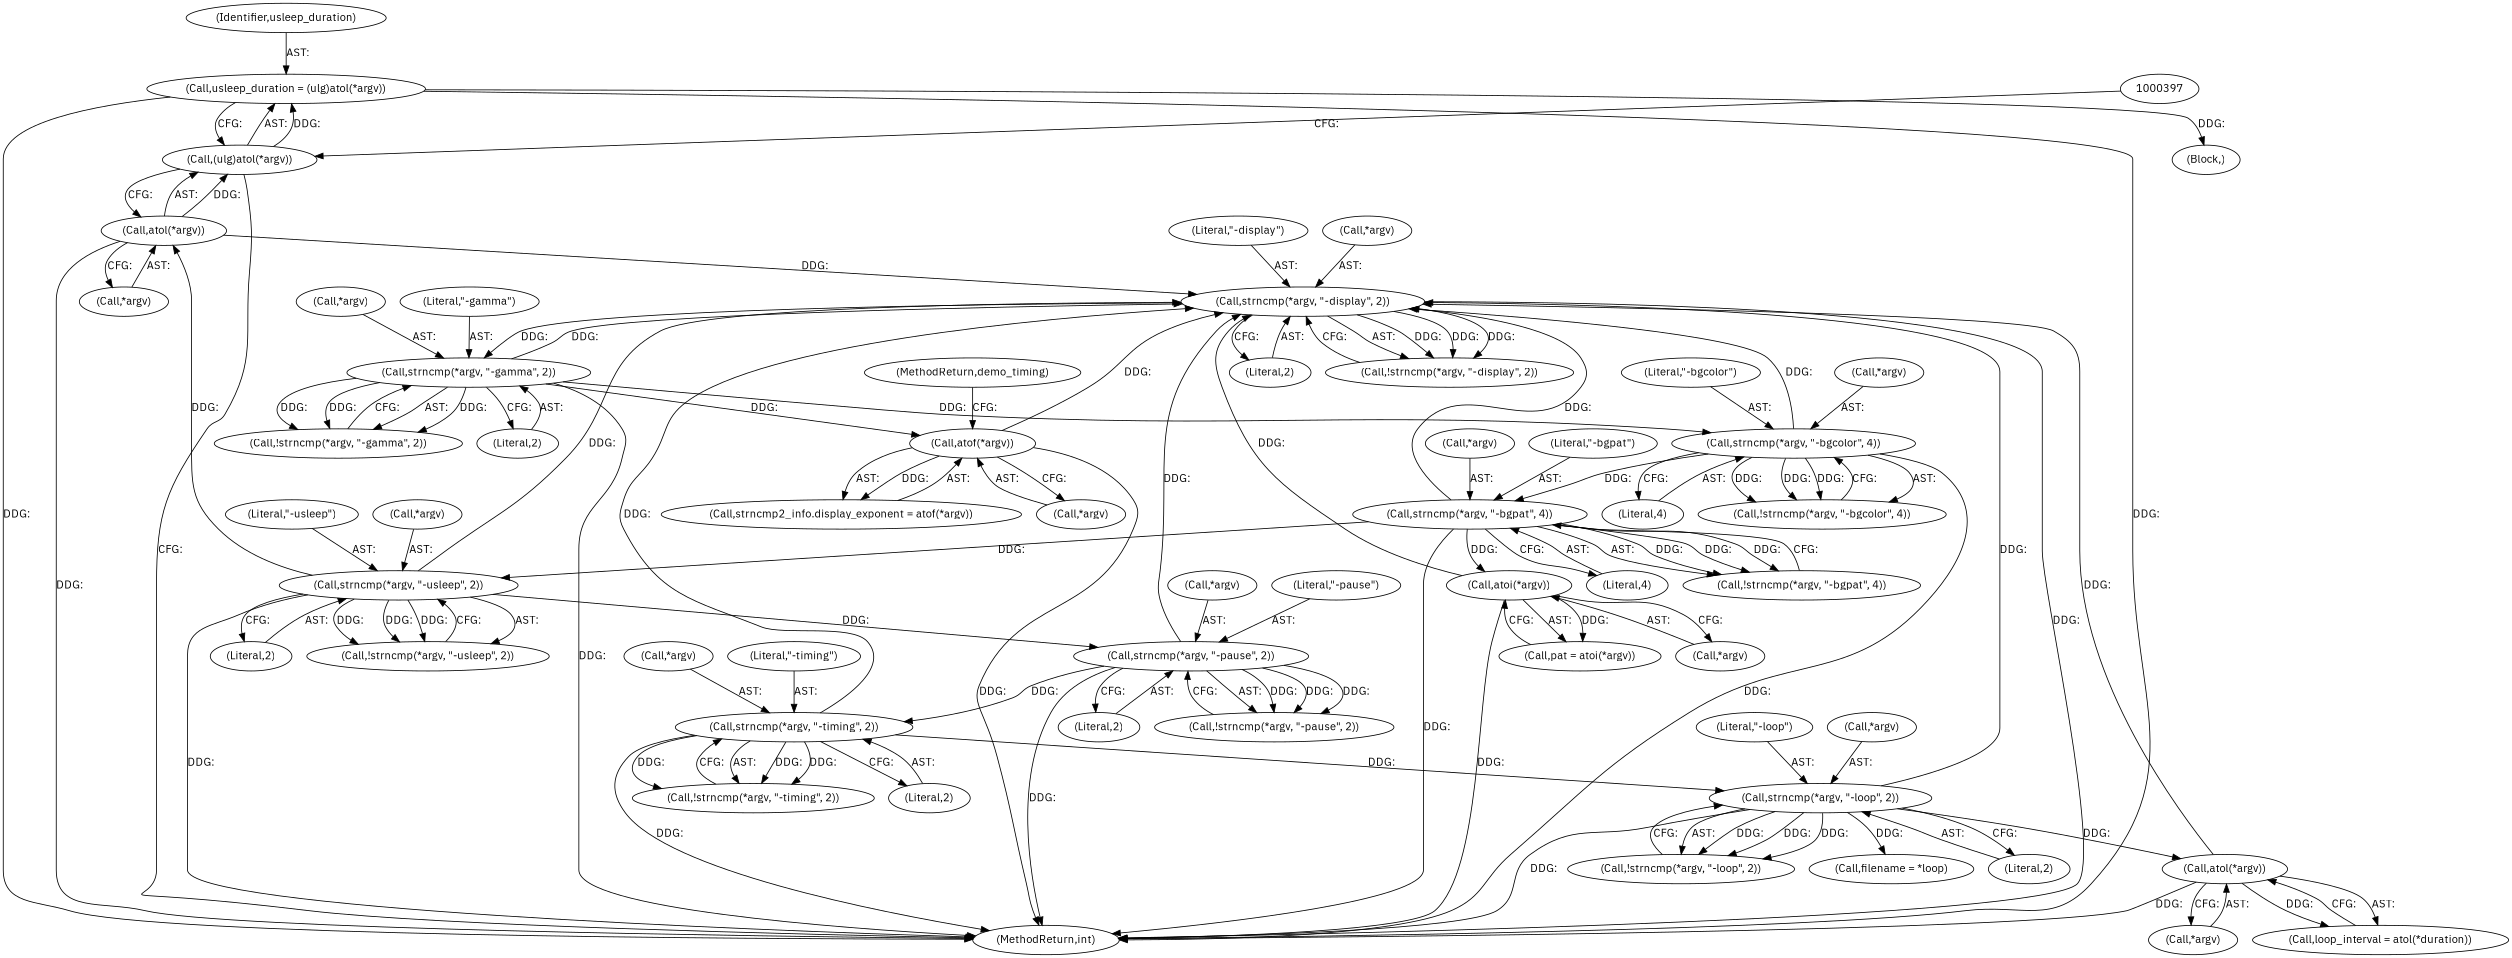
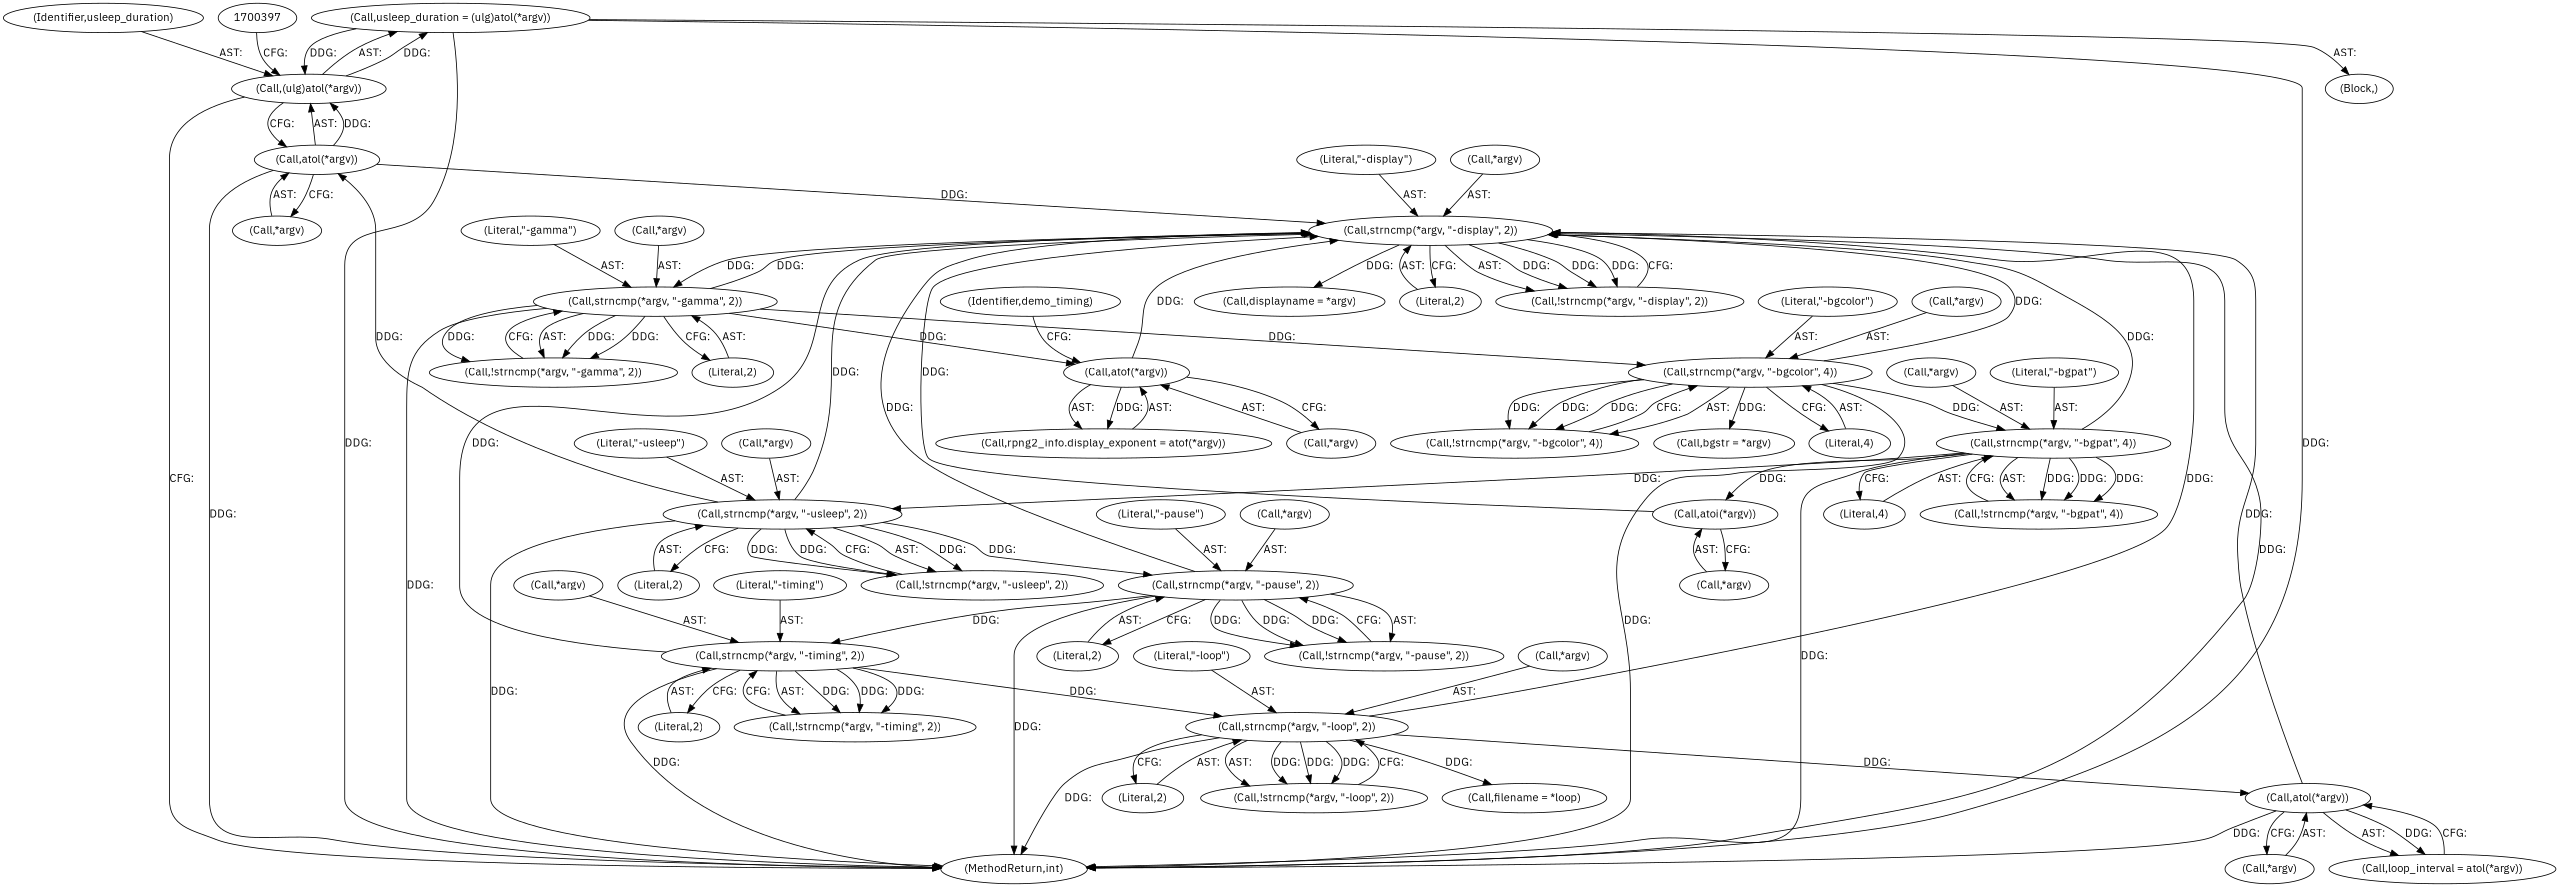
(286, 49) -> (203, 52)
(2160, 89) -> (257, 18)
(232, 124) -> (325, 53)
(2213, 124) -> (2346, 53)
none -> (1290, 302)
(973, 373) -> (1030, 302)
none -> (1724, 444)
(841, 514) -> (1104, 444)
(1017, 633) -> none
(1580, 656) -> none
(1438, 906) -> none
(2381, 940) -> (2442, 869)
